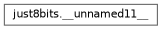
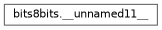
(81, 15) -> (81, 15)
